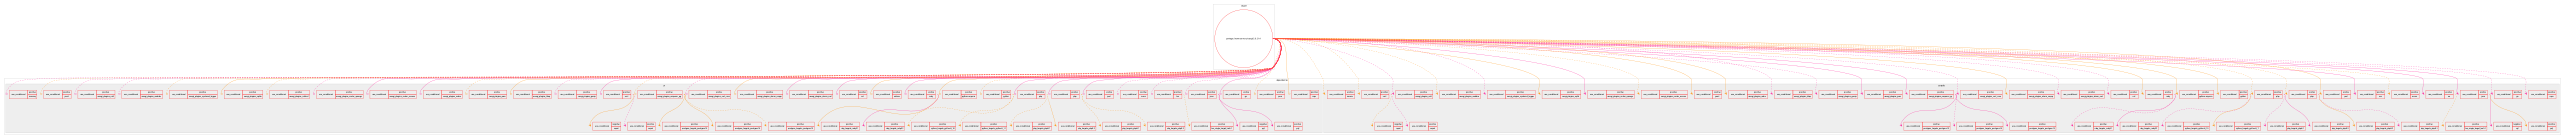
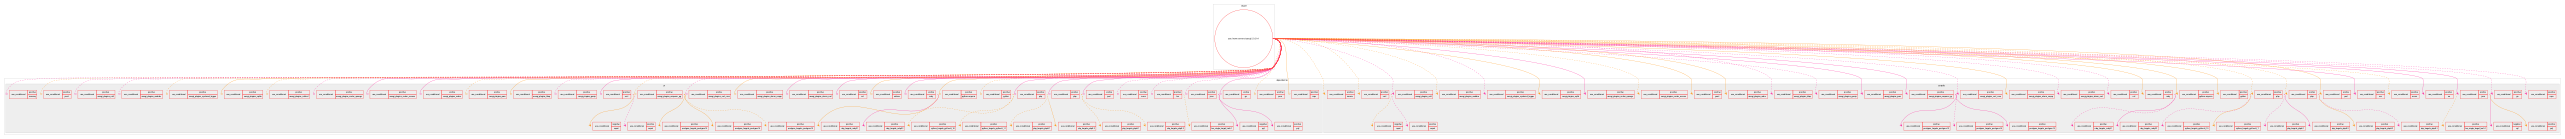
(1244, 39) -> (1244, 39)
